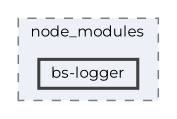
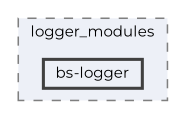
(88, 33) -> (93, 33)
